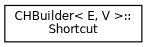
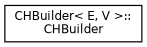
(73, 24) -> (73, 24)
